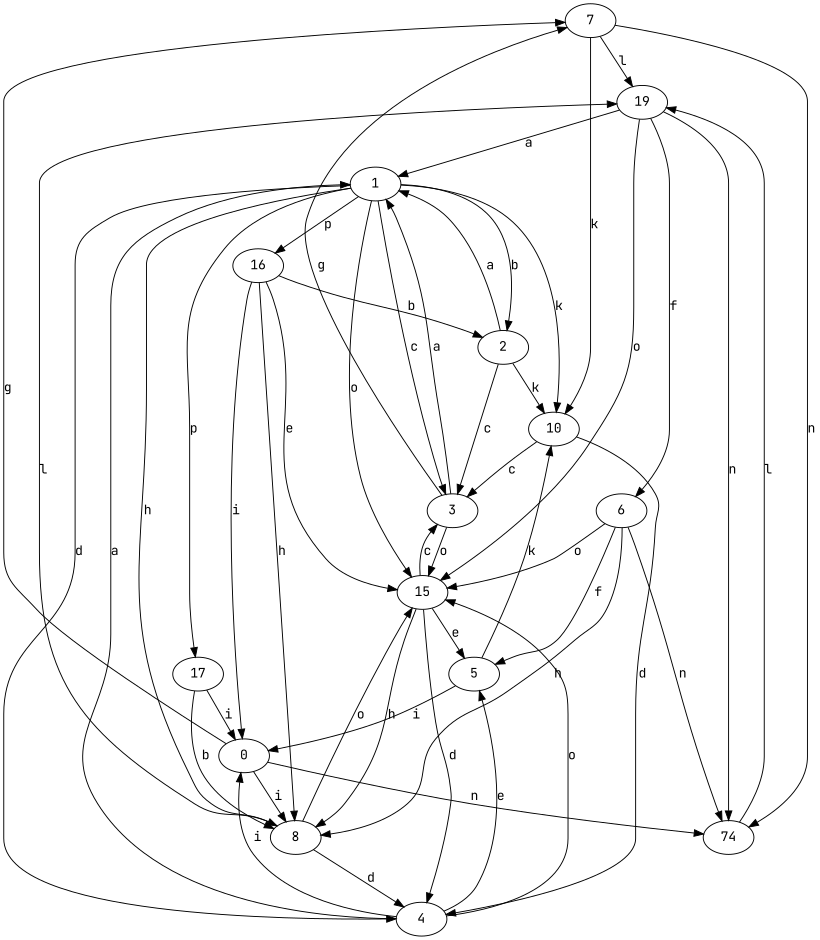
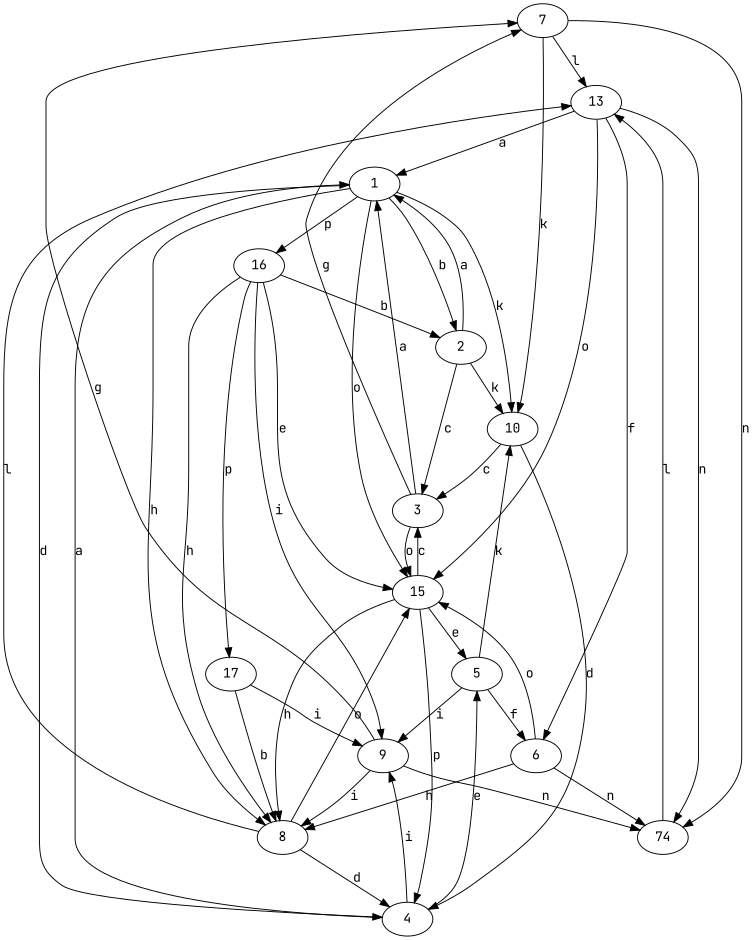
(642, 102) -> (596, 102)
(405, 344) -> none
(188, 372) -> (224, 464)
(577, 611) -> (504, 711)
(244, 756) -> (383, 756)
(453, 756) -> (437, 756)
(568, 769) -> none
